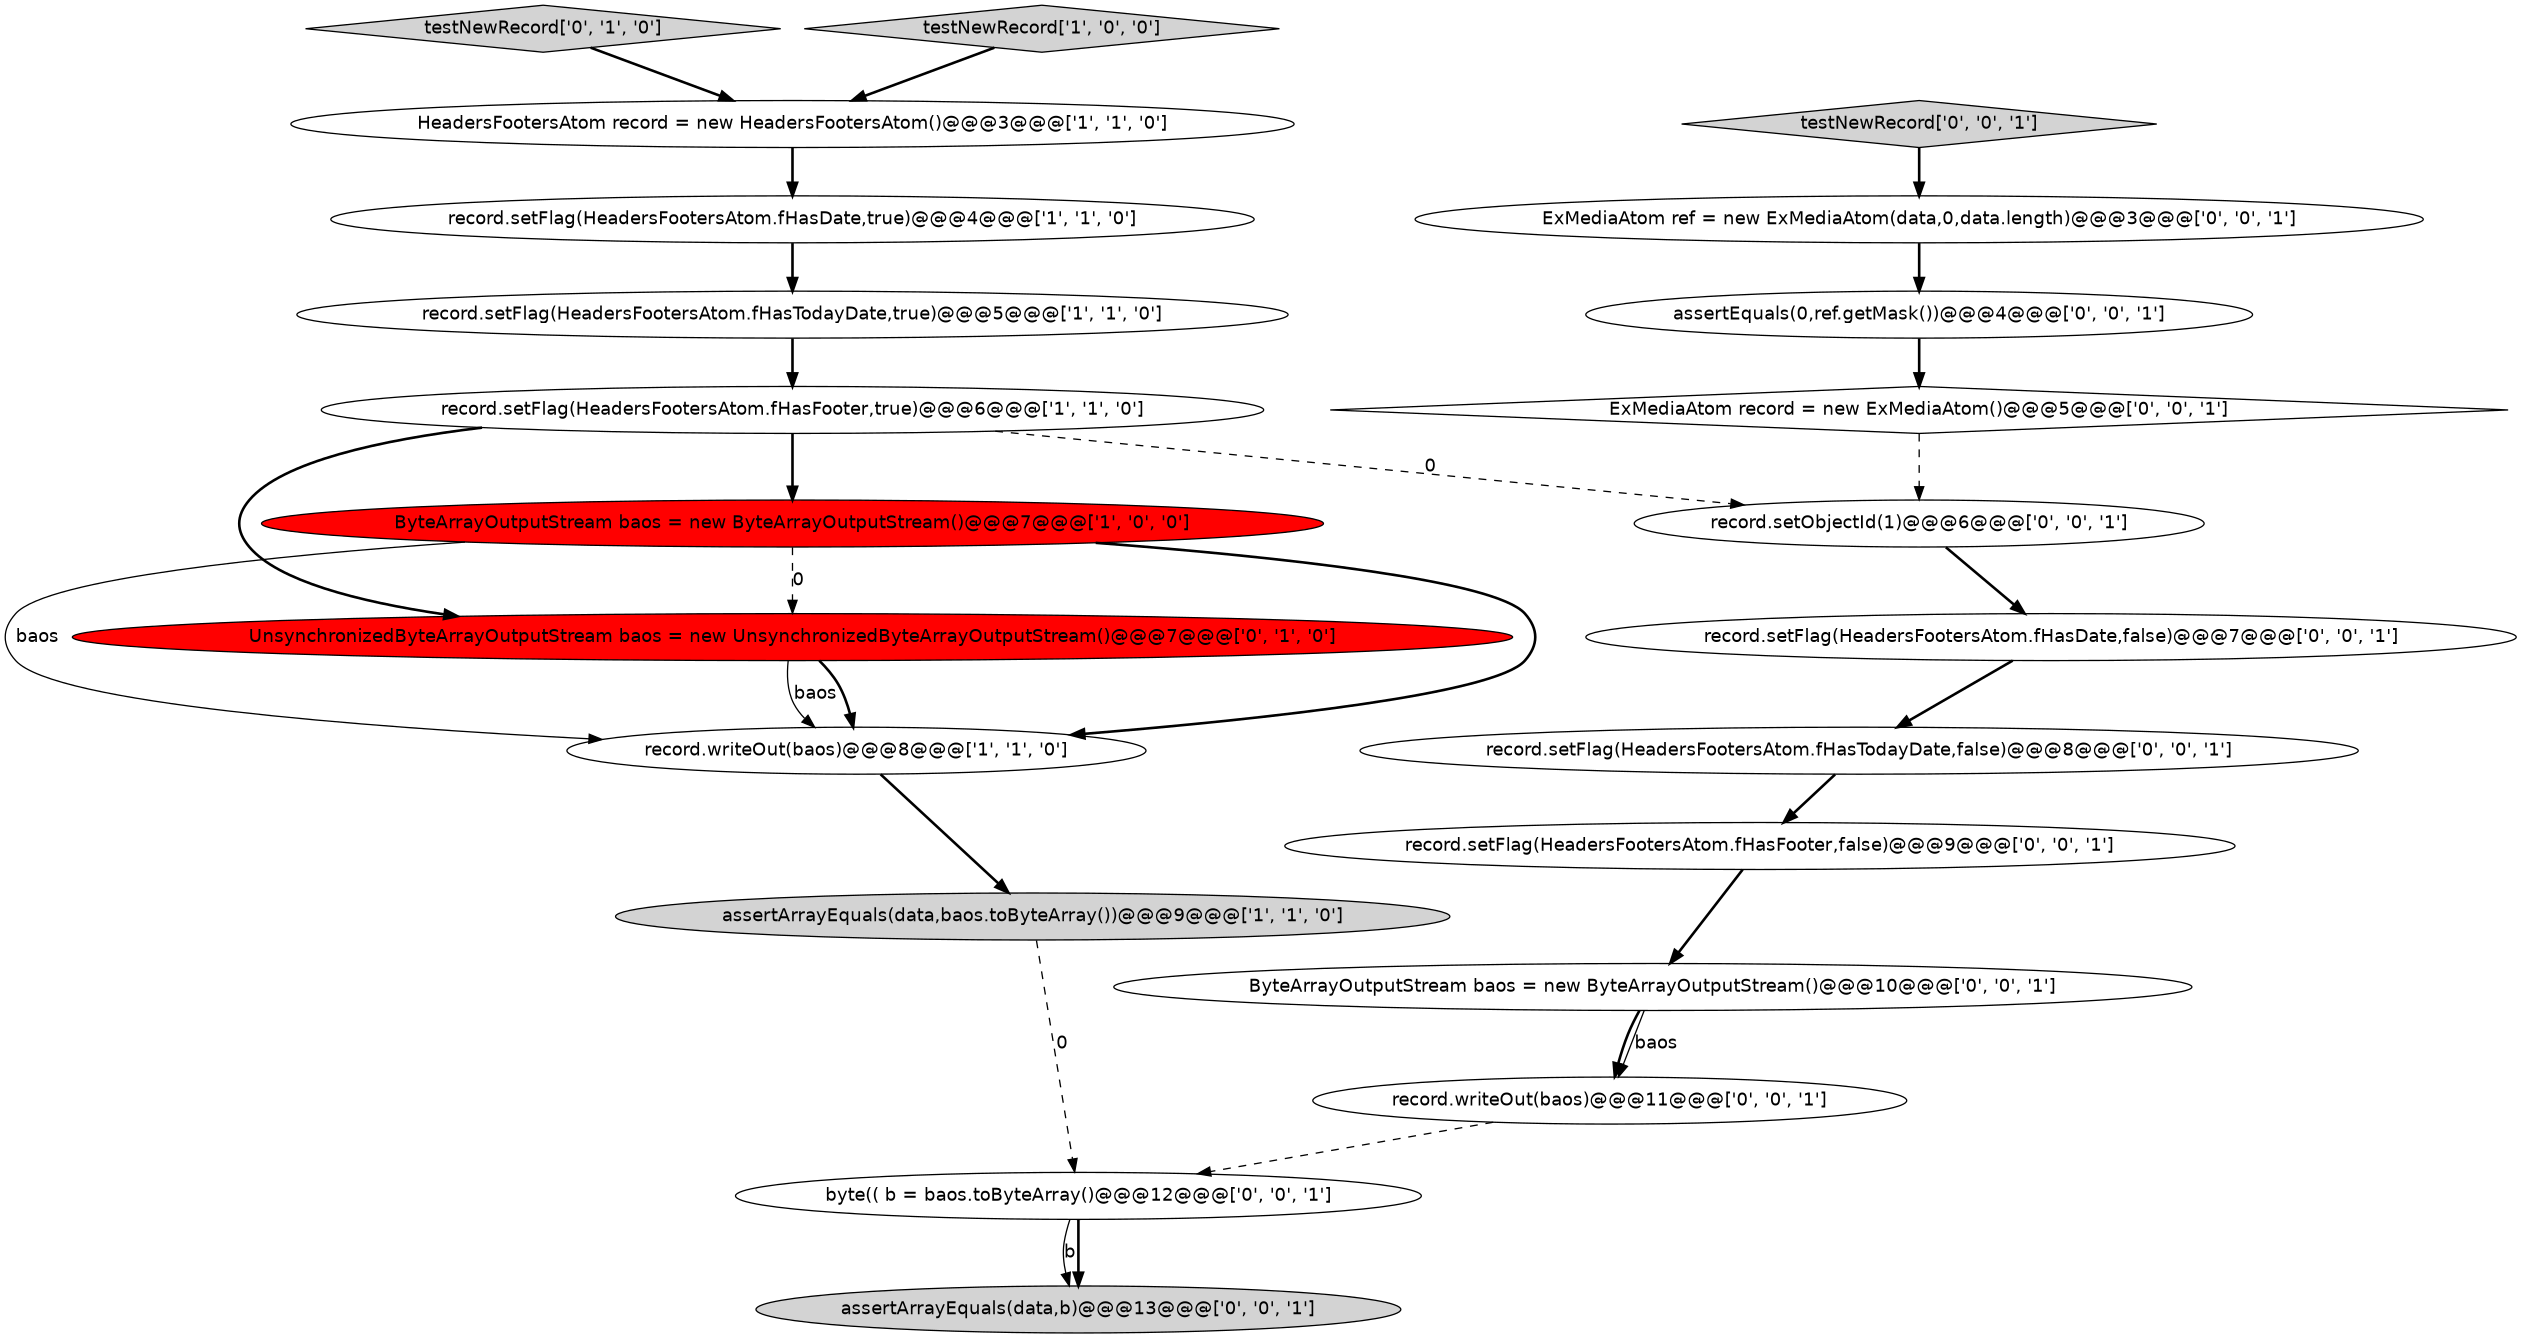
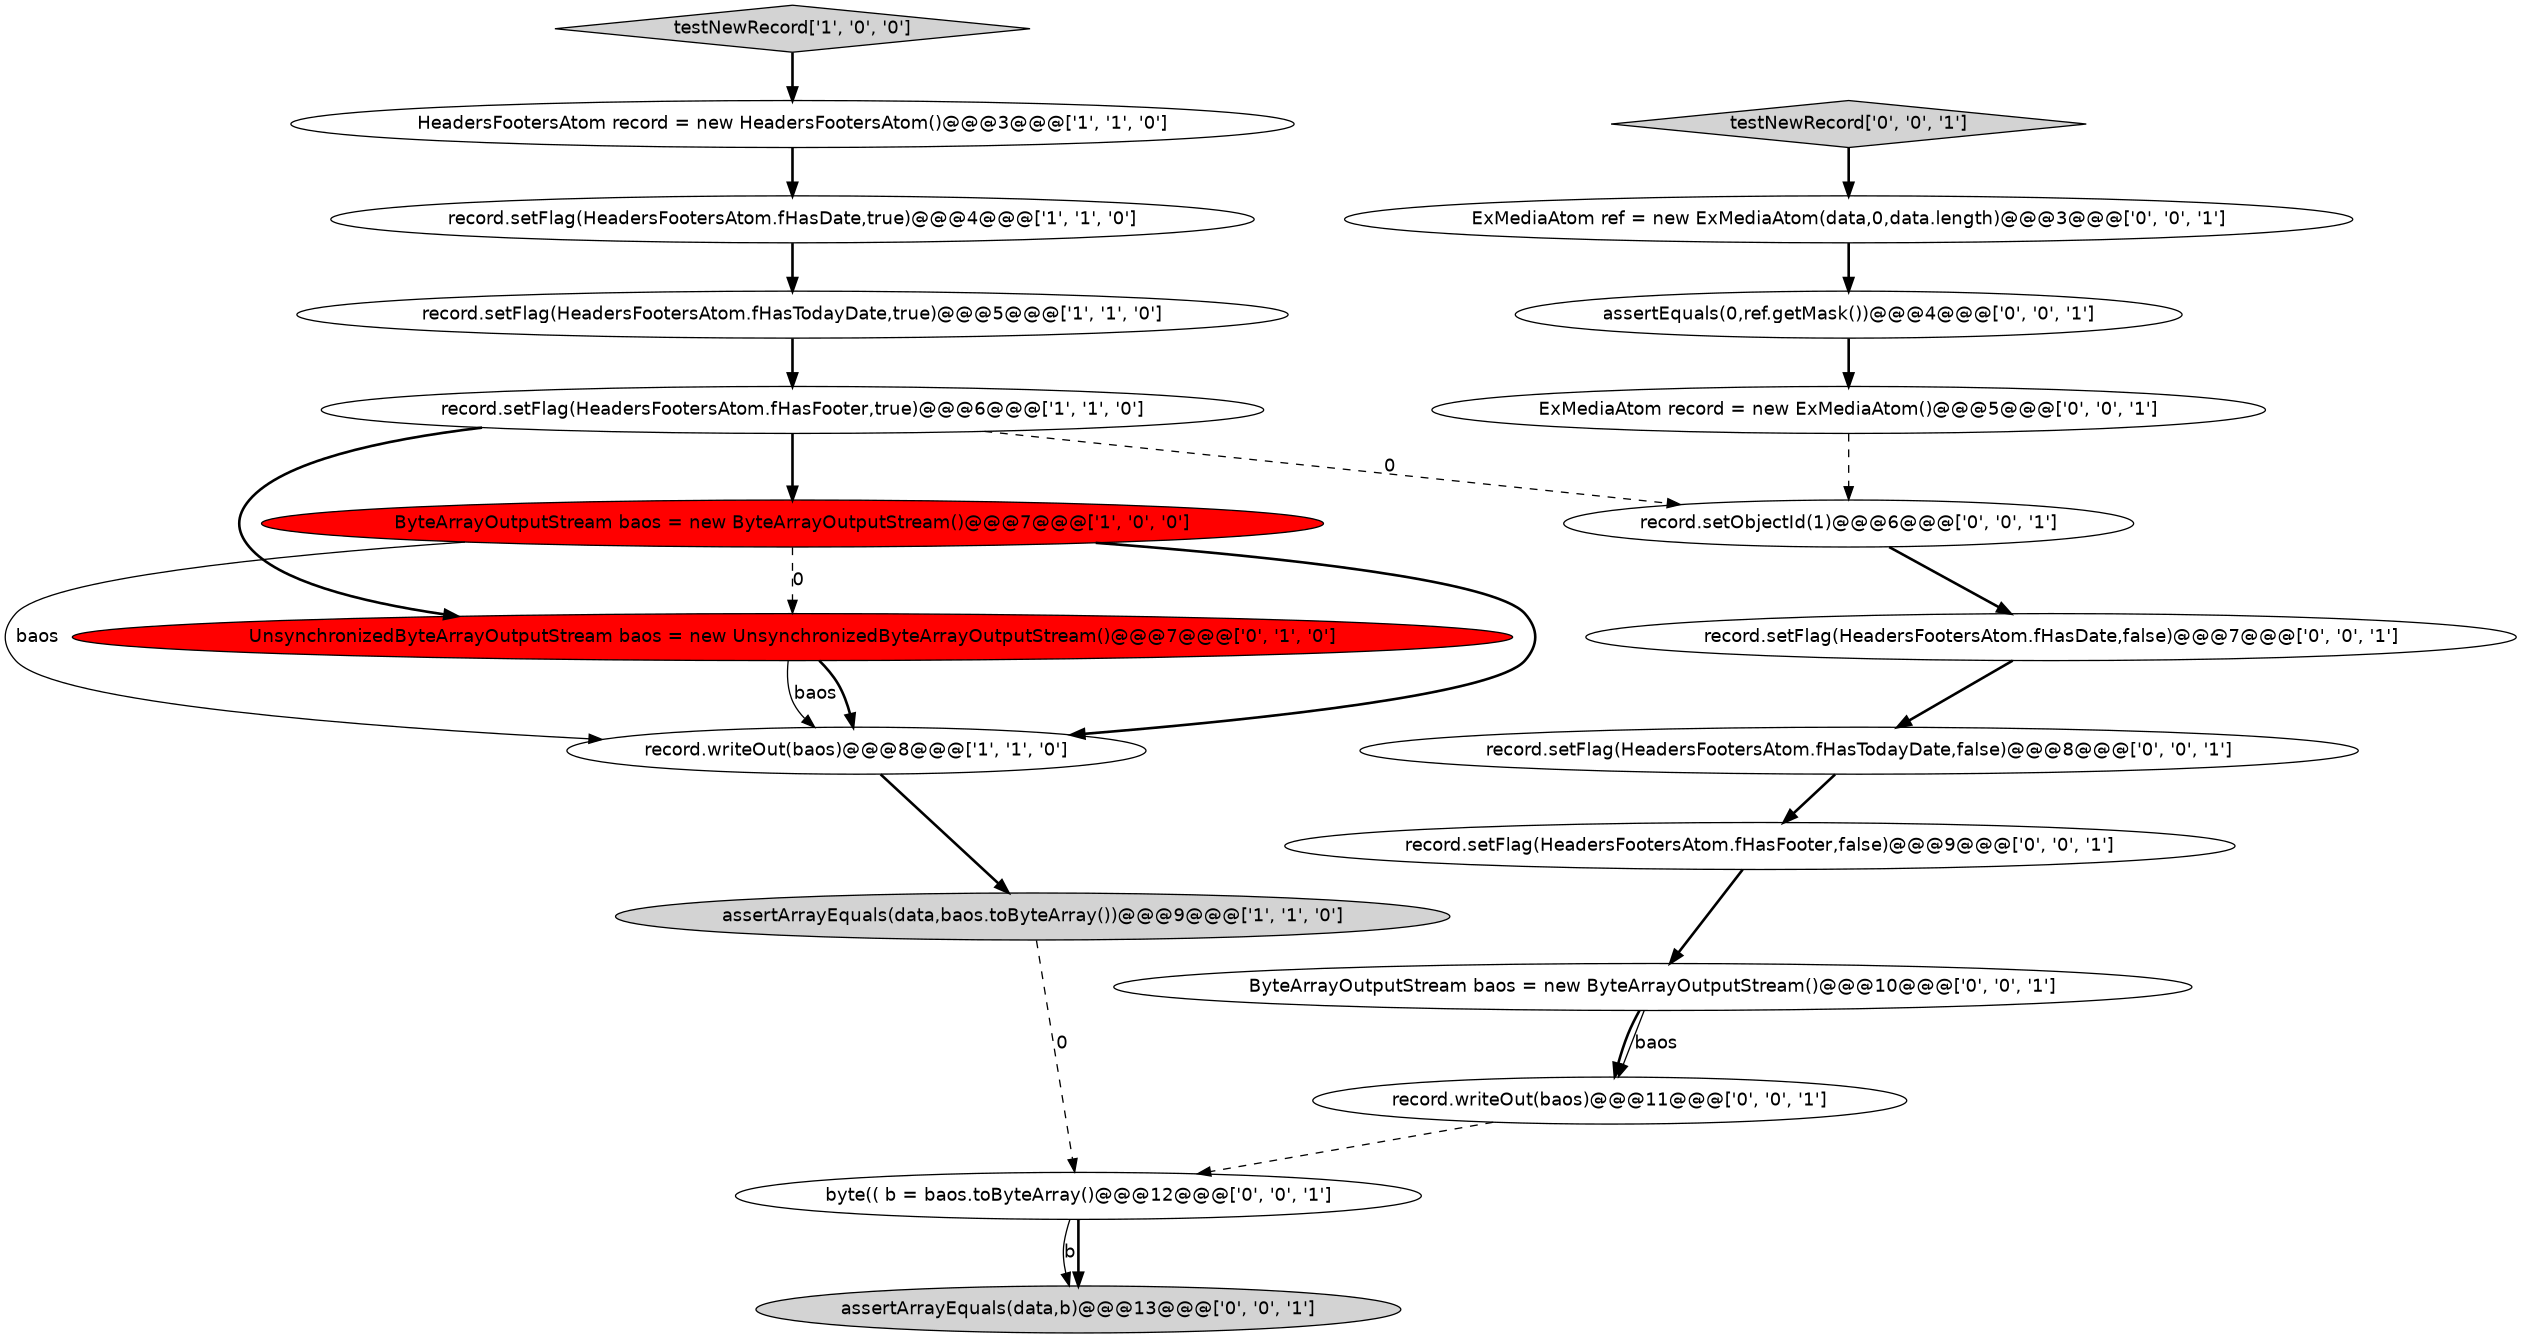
(543, 29) -> none
(1919, 410) -> (1849, 410)
